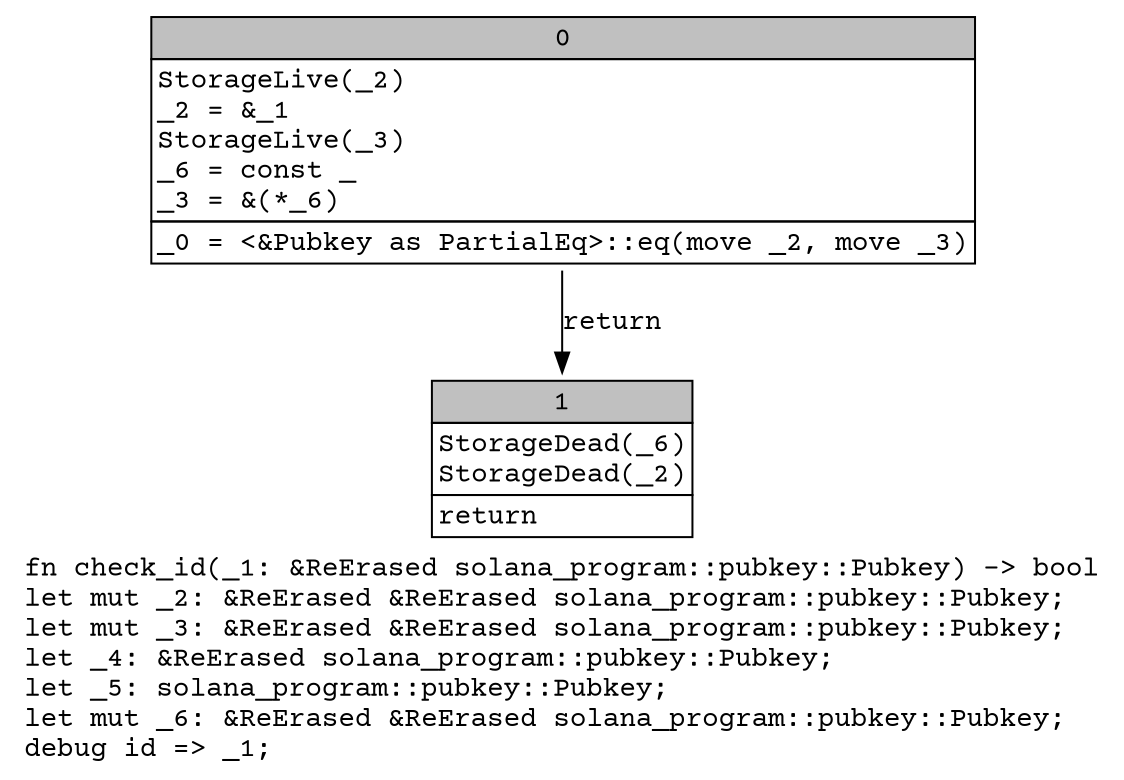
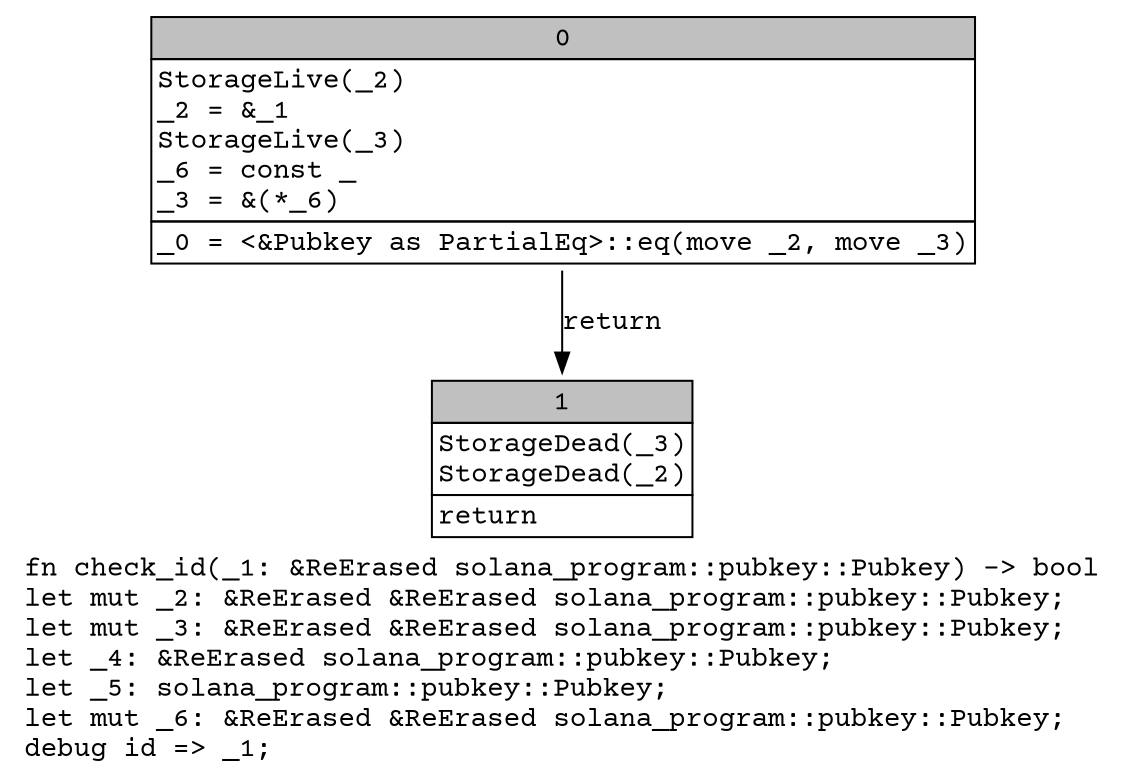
(562, 443) -> (562, 443)
